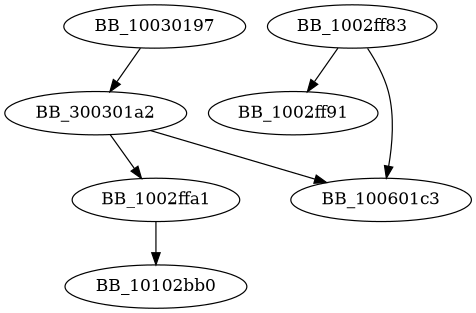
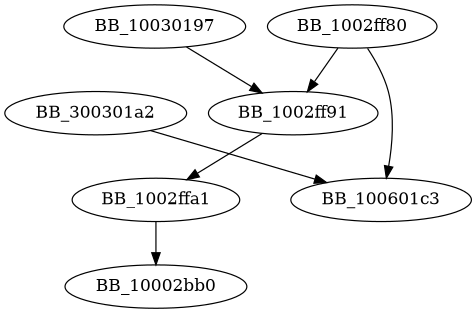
(352, 26) -> (352, 26)
(129, 65) -> (219, 67)
(122, 152) -> (238, 148)
(156, 287) -> (156, 287)
